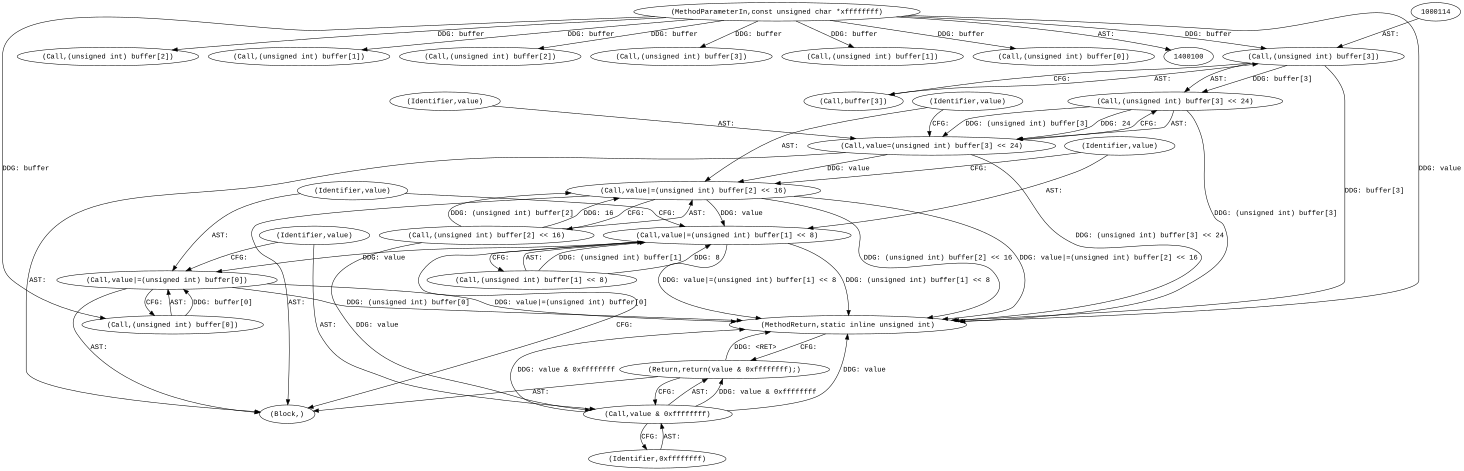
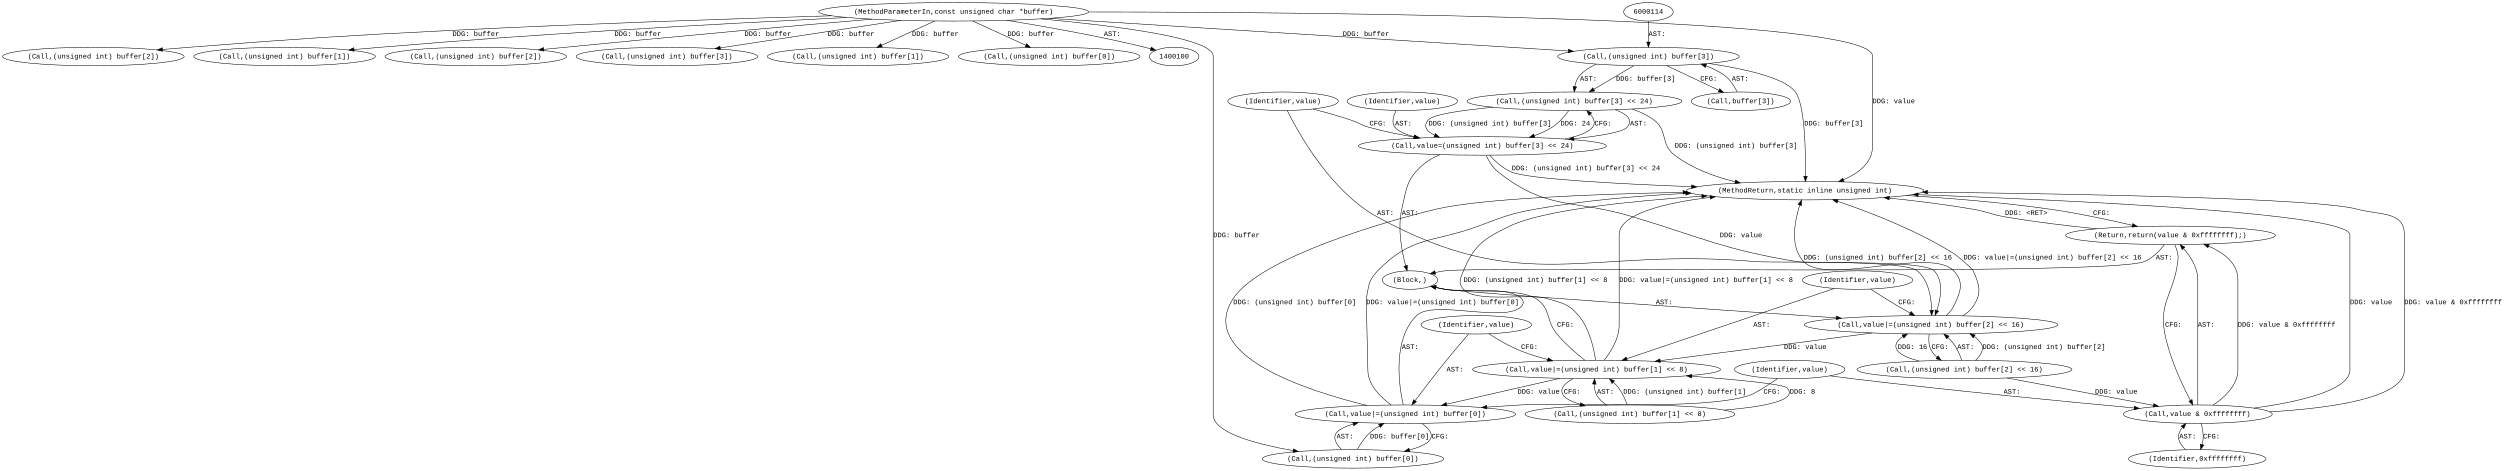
(777, 12) -> (954, 12)
(1436, 12) -> (1648, 12)
(328, 213) -> (1633, 304)
